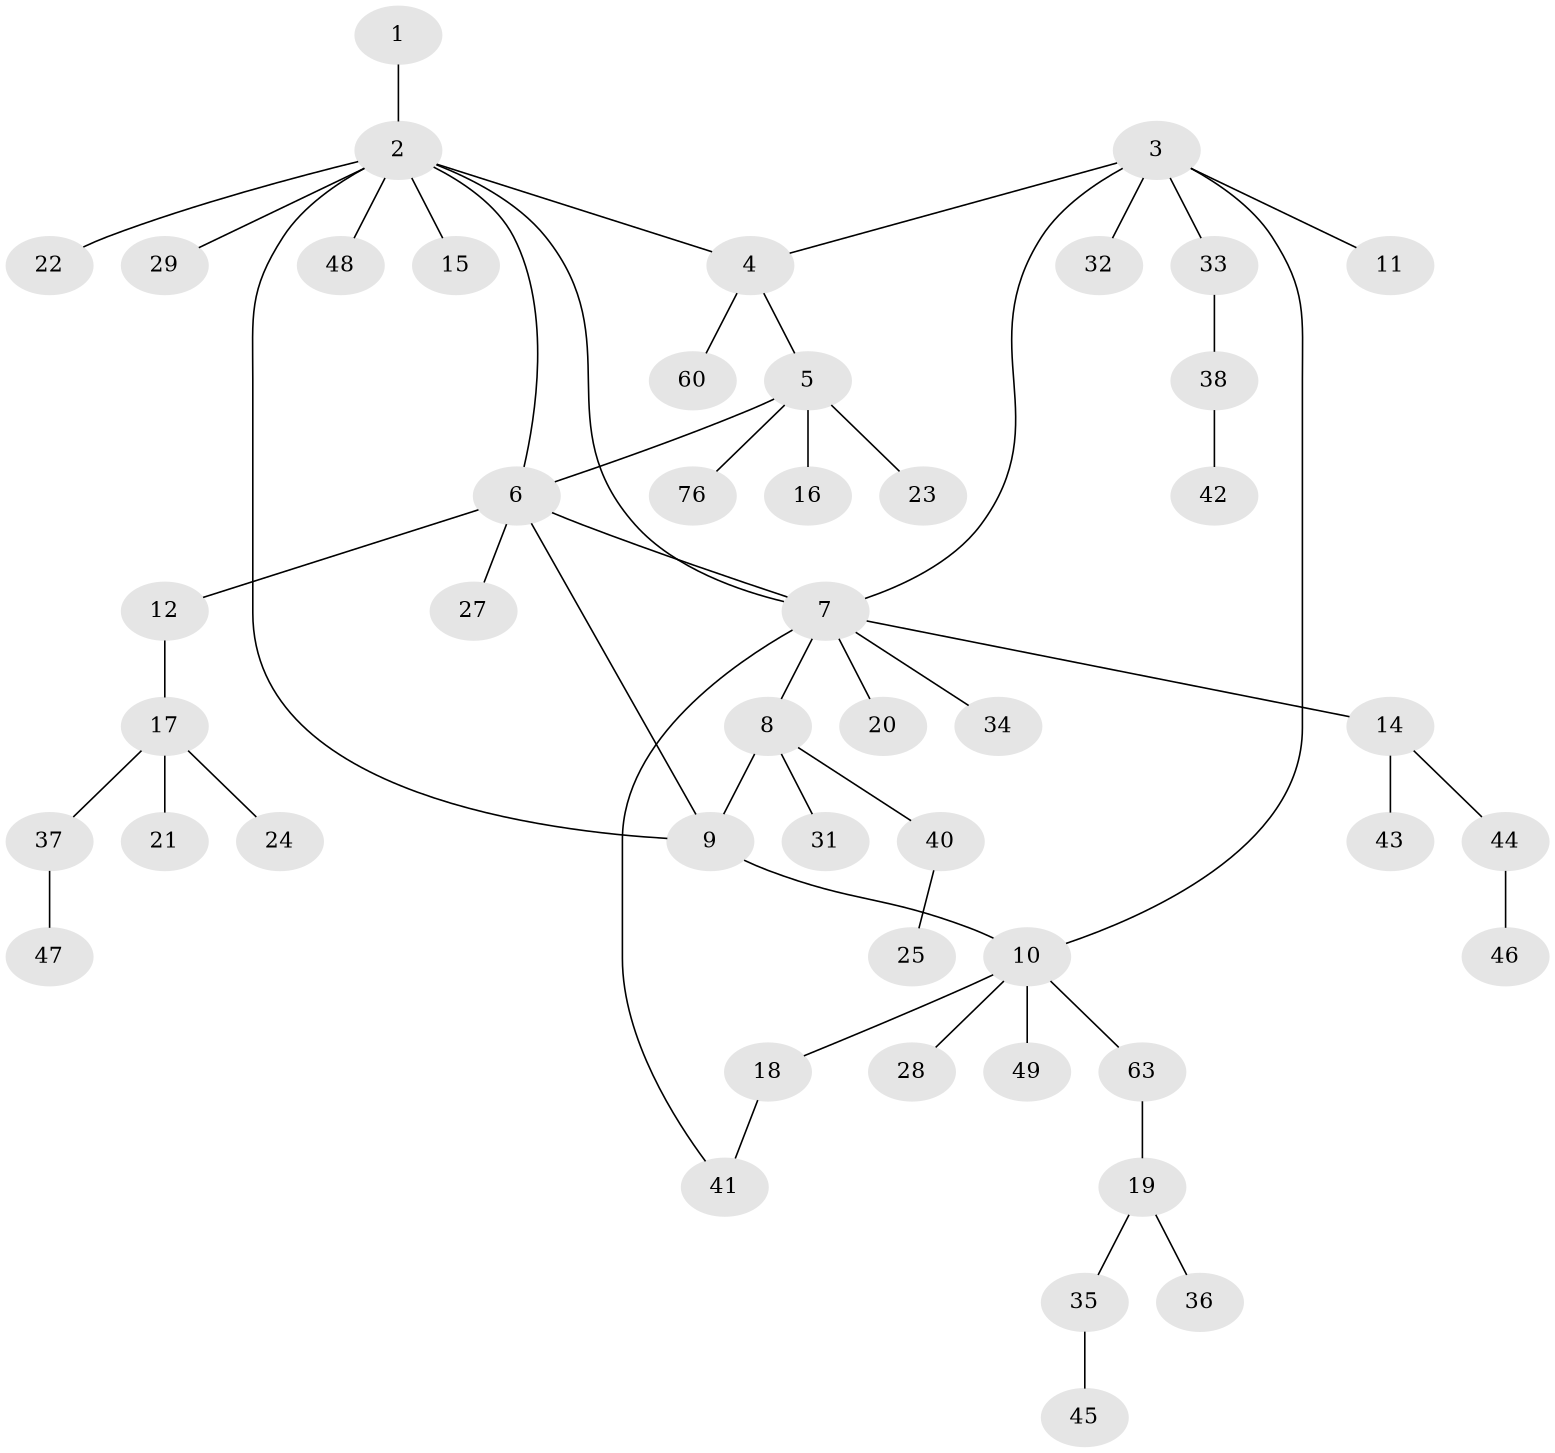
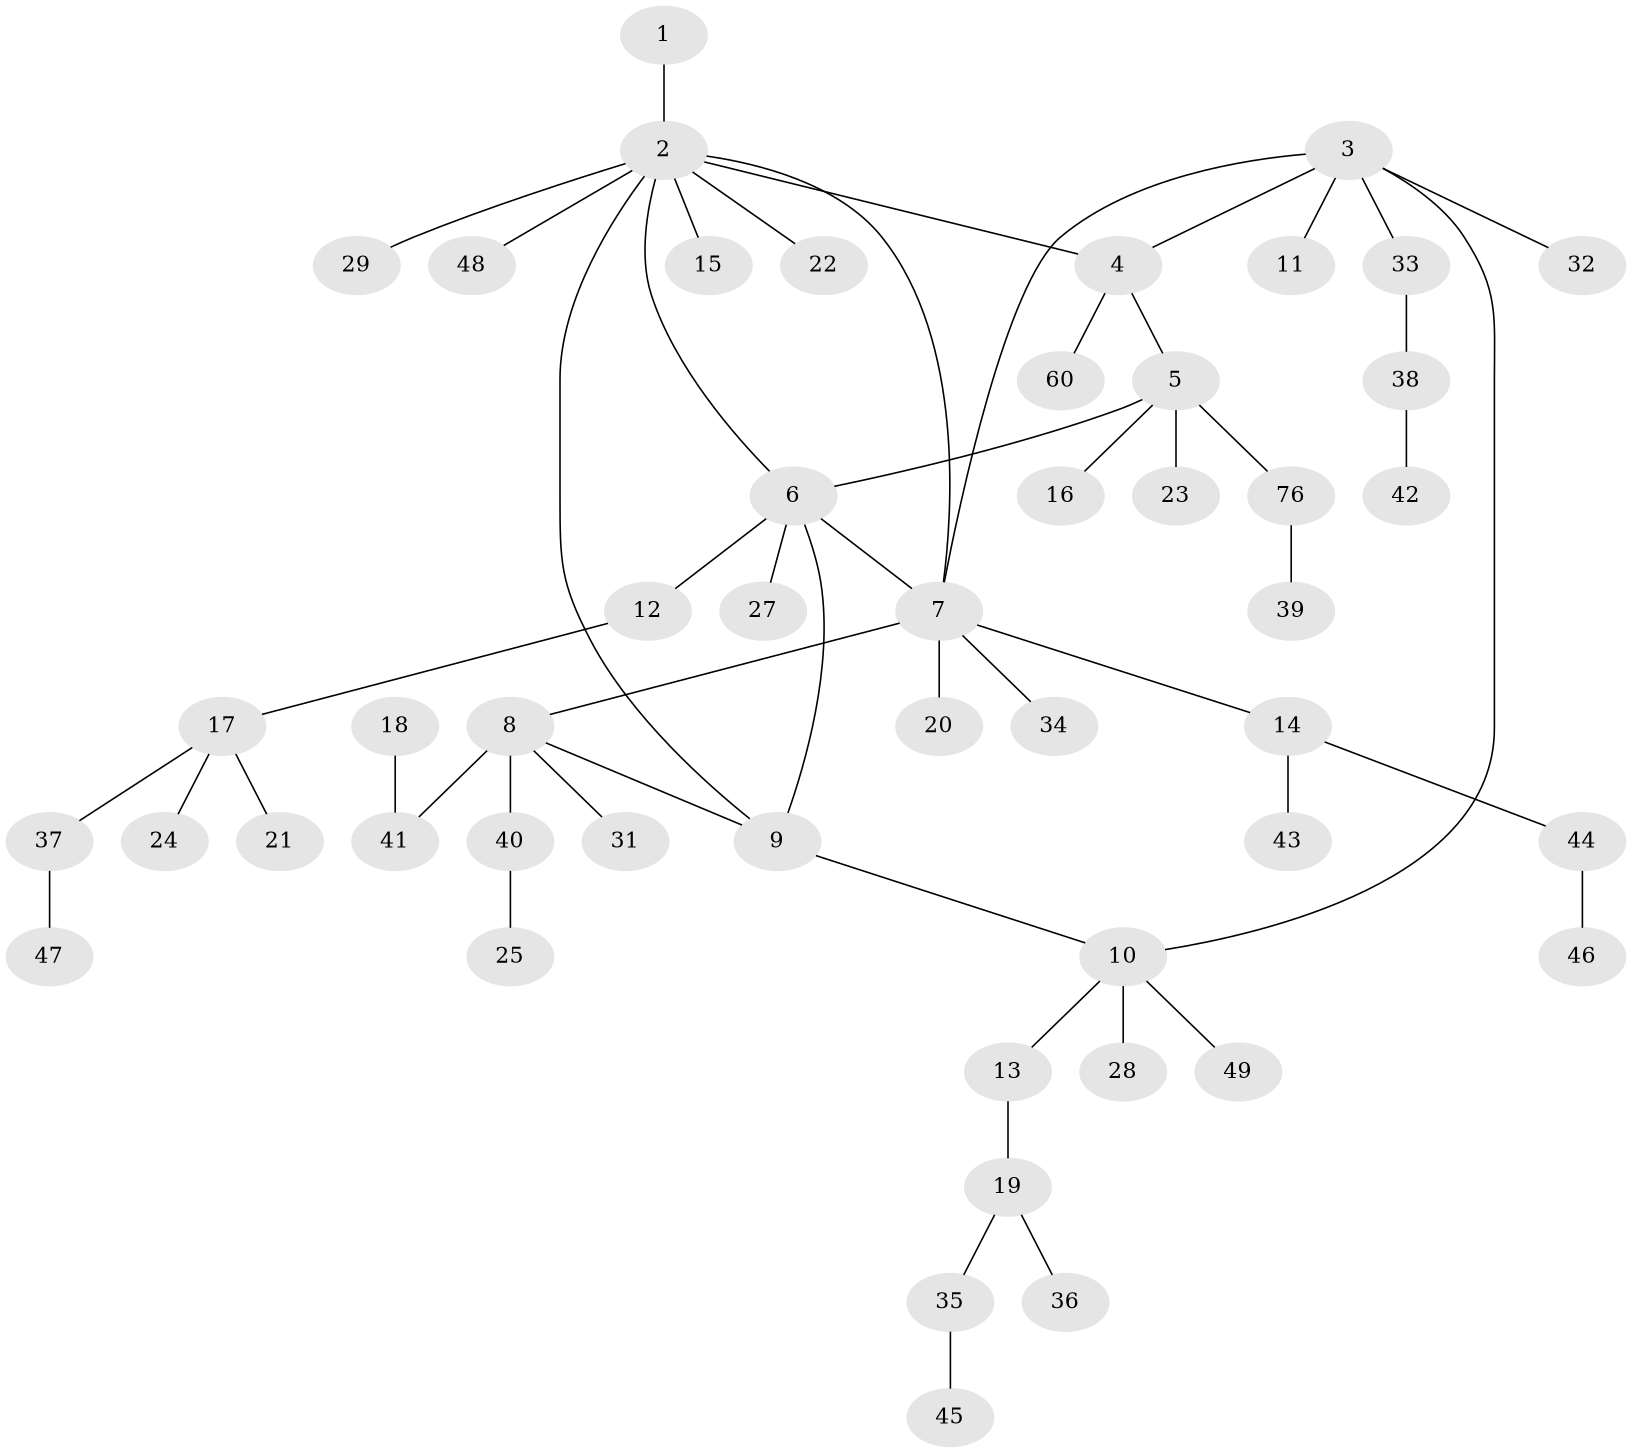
none -> (1291, 611)
(622, 870) -> (453, 784)
(899, 1016) -> none
(1142, 1072) -> (1008, 1072)
